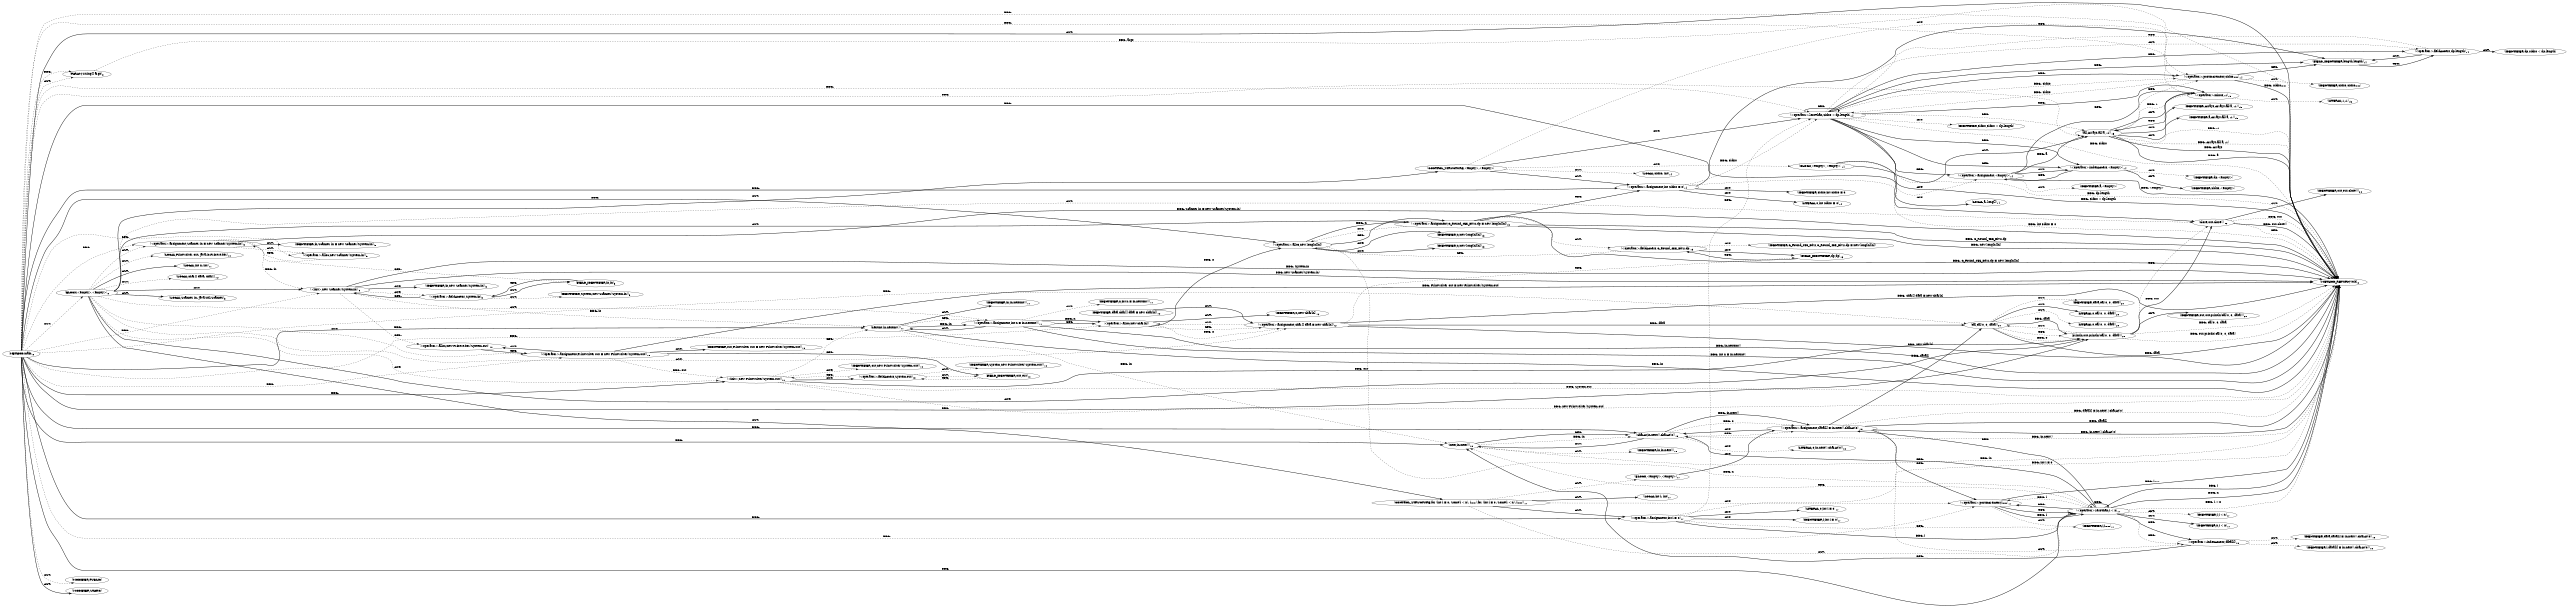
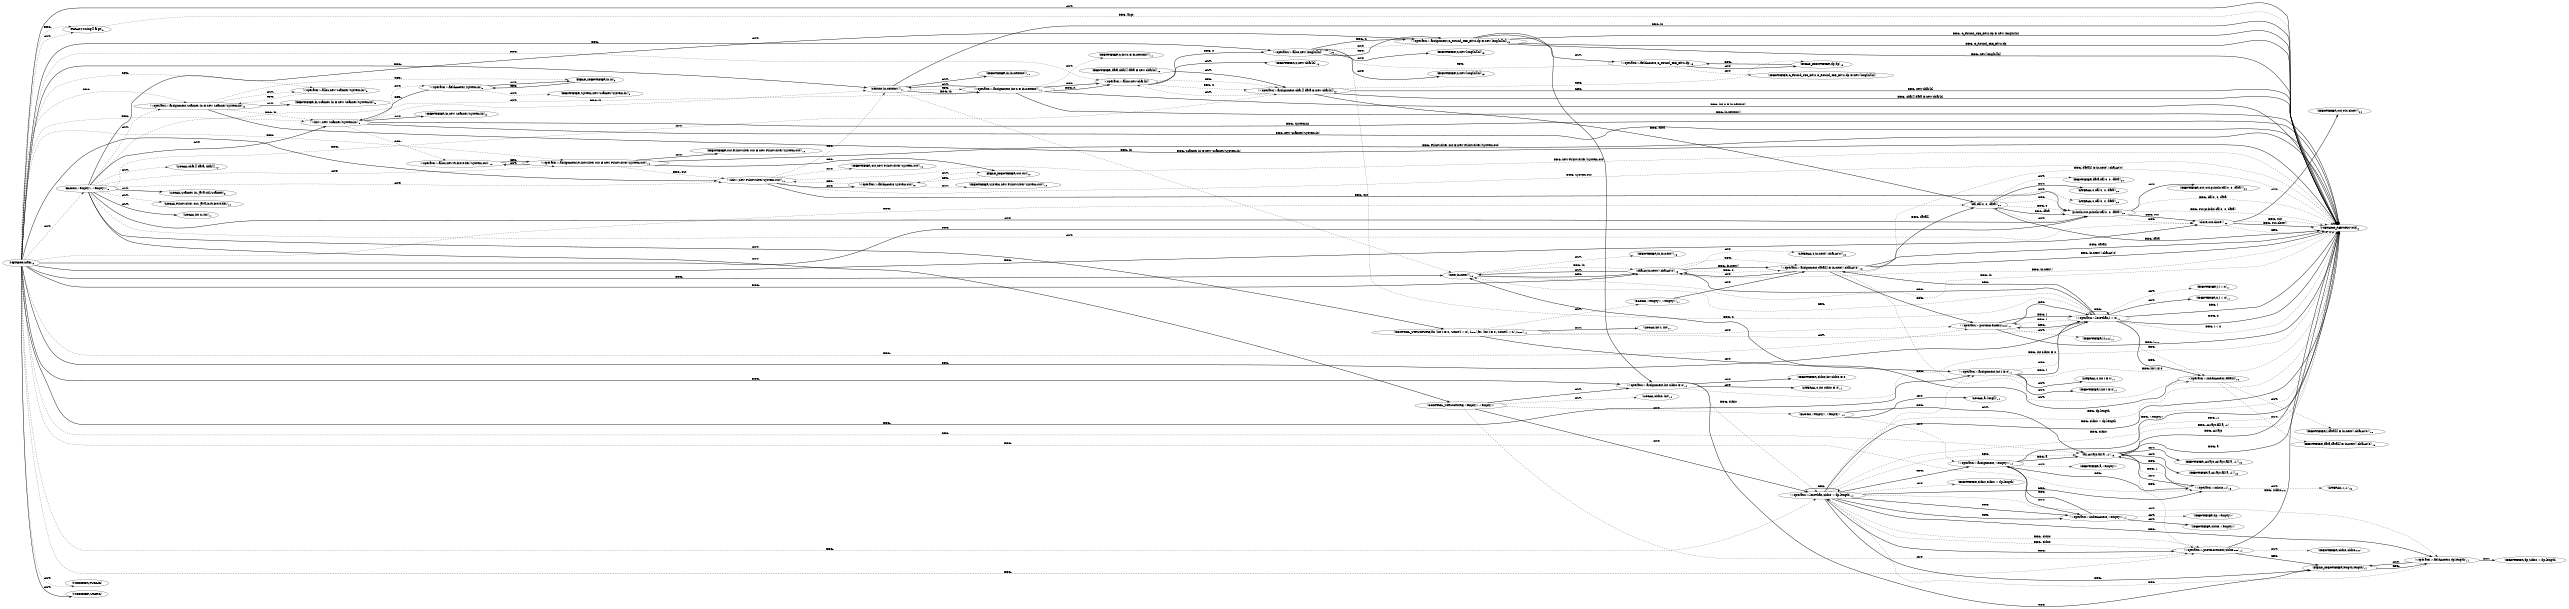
(1554, 241) -> (1541, 42)
(1709, 301) -> (1894, 420)
